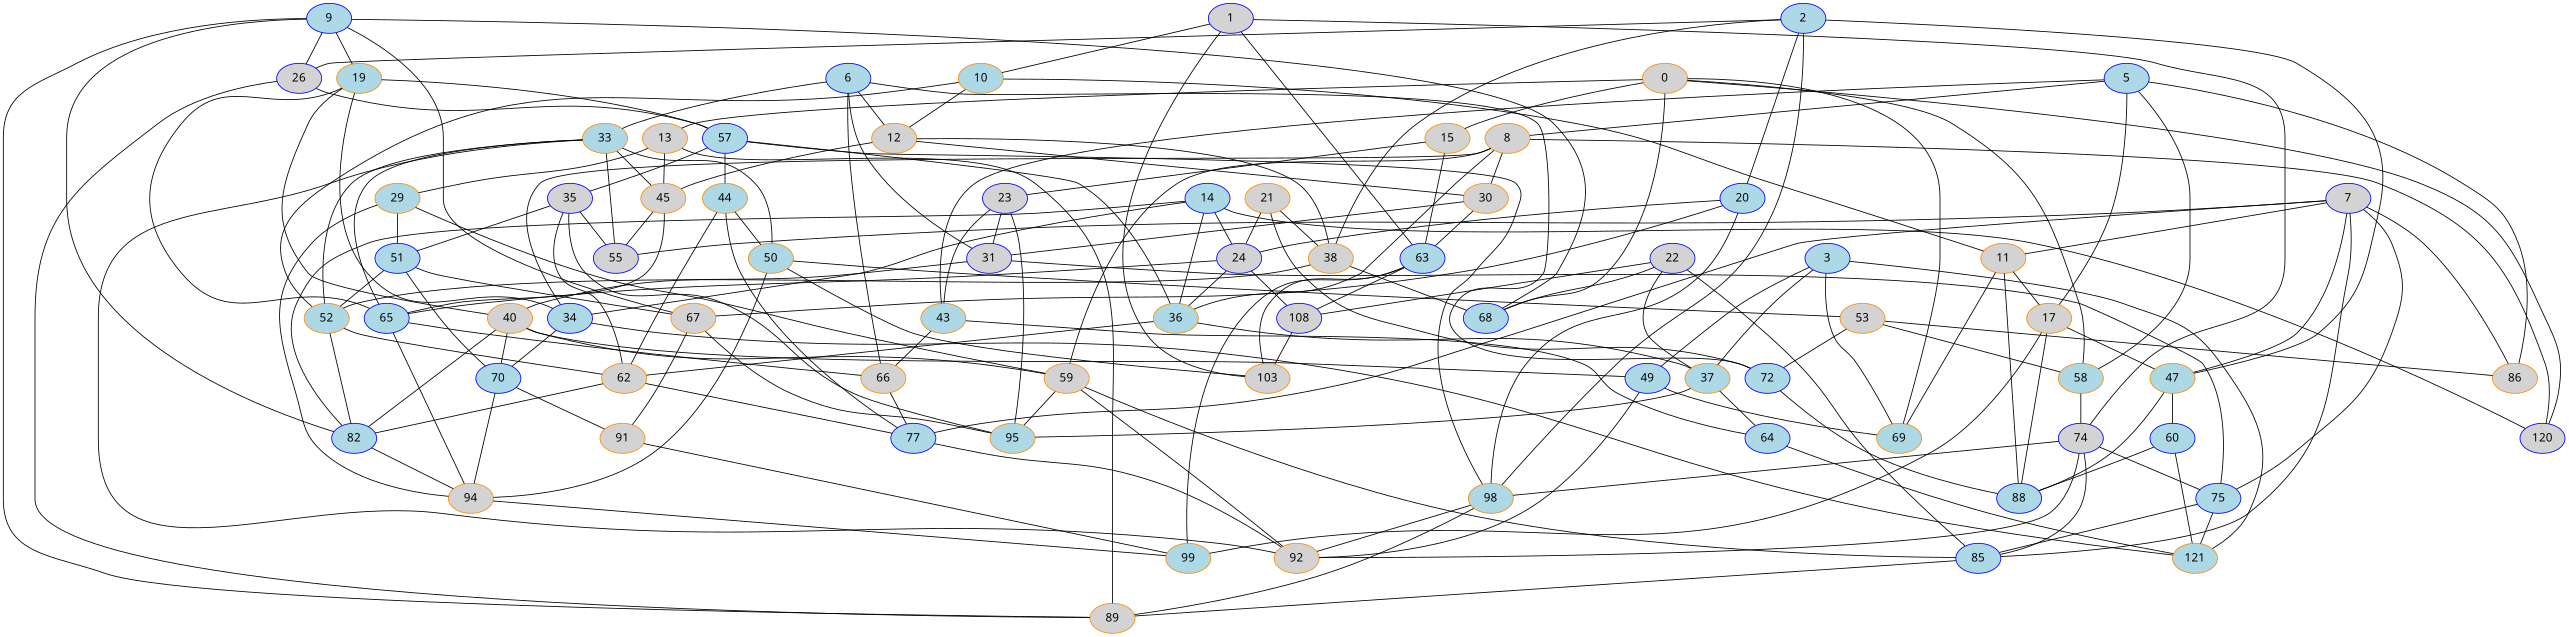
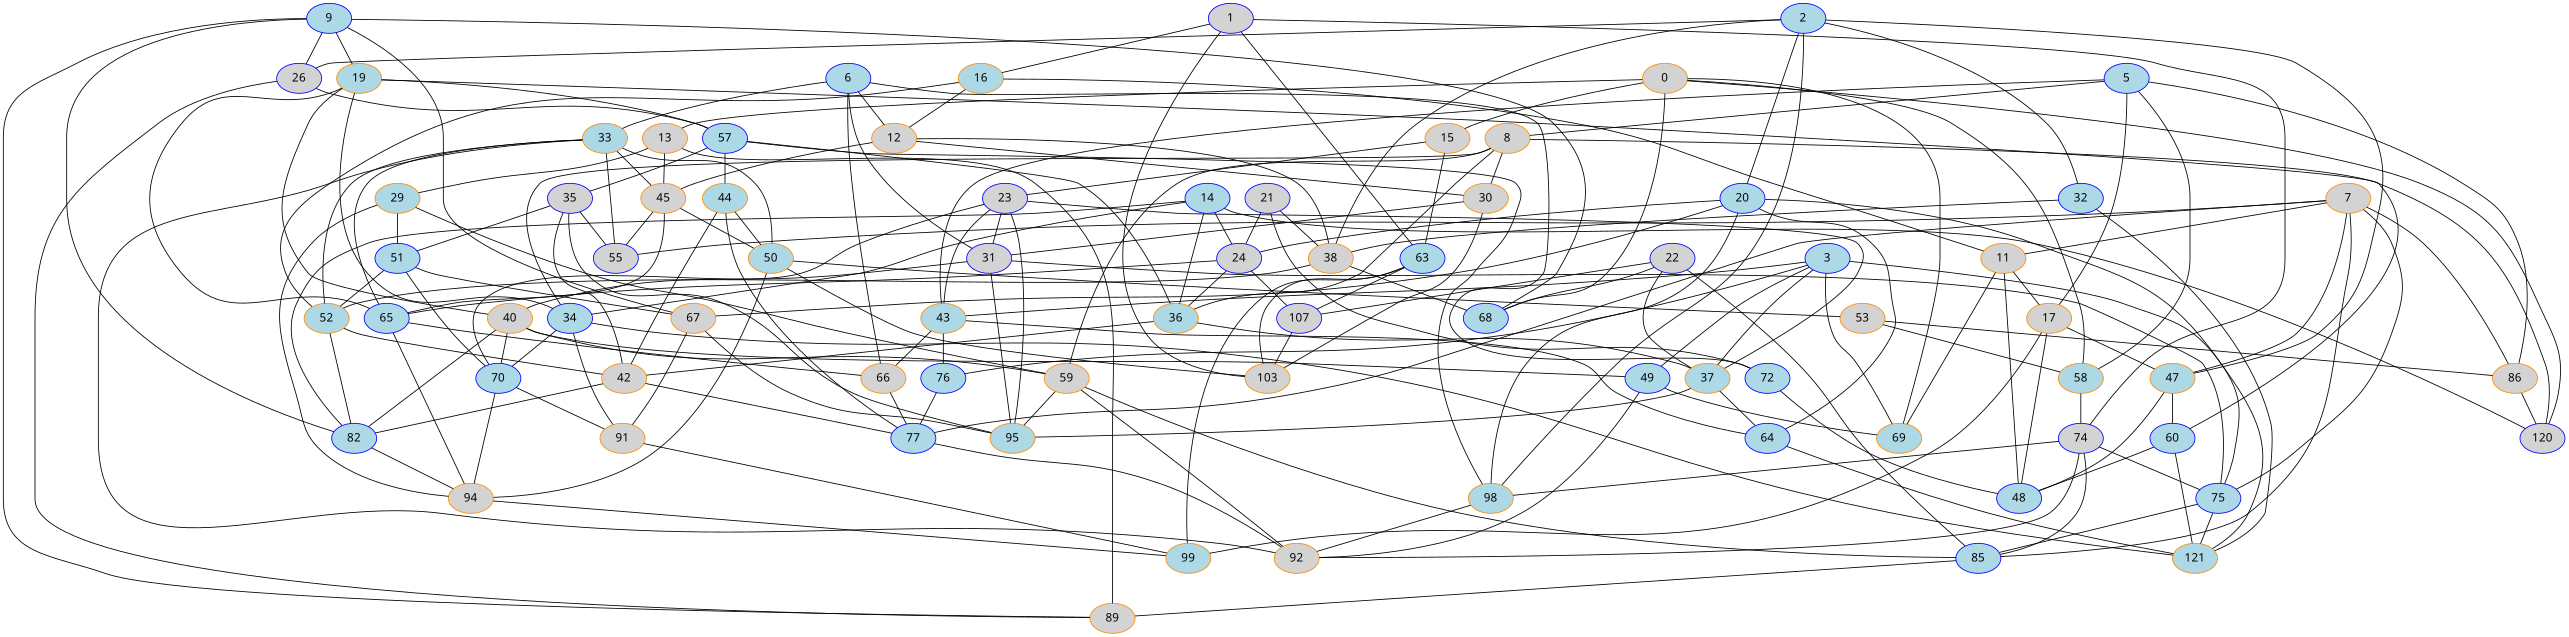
(981, 78) -> (981, 78)
none -> (1672, 131)
(1268, 198) -> (1268, 198)
none -> (2081, 198)
(2348, 198) -> (2348, 198)
none -> (1413, 217)
none -> (717, 228)
(1446, 236) -> (1386, 309)
none -> (2101, 268)
none -> (615, 276)
none -> (1554, 284)
none -> (1892, 299)
(1299, 318) -> (1299, 318)
(1815, 348) -> none
none -> (1002, 356)
(624, 378) -> (624, 378)
none -> (943, 378)
none -> (589, 381)
none -> (2529, 408)
(2019, 498) -> (2019, 498)
(1310, 578) -> none
